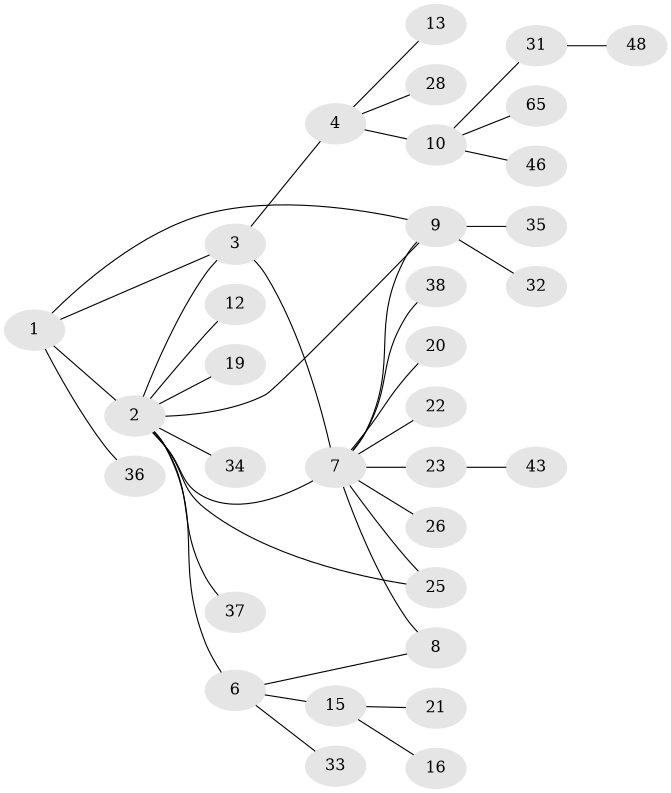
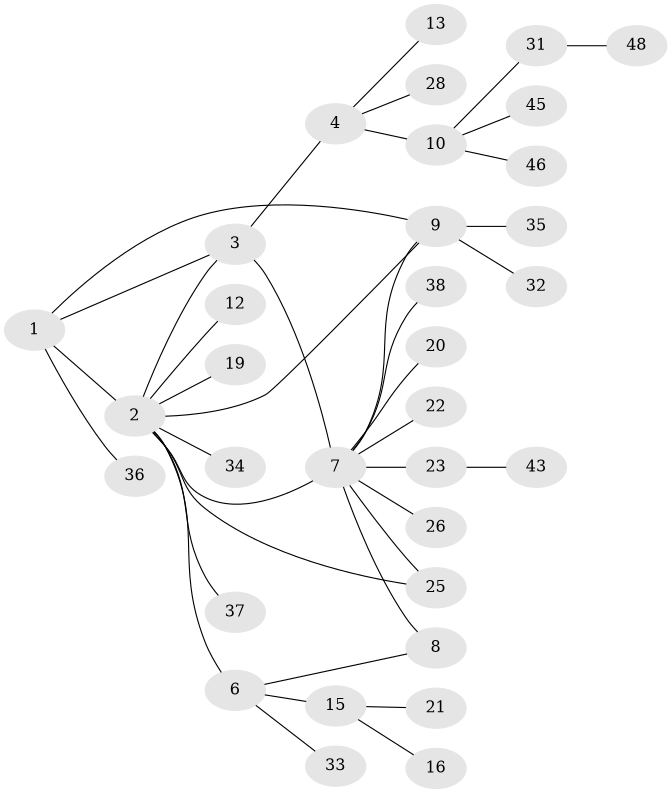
(536, 106) -> (536, 106)
